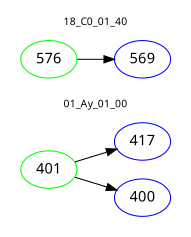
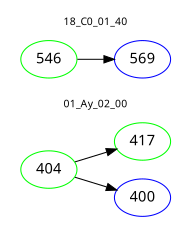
(49, 59) -> (49, 59)
(96, 105) -> (96, 105)
(143, 141) -> (143, 141)
(49, 170) -> (49, 170)
